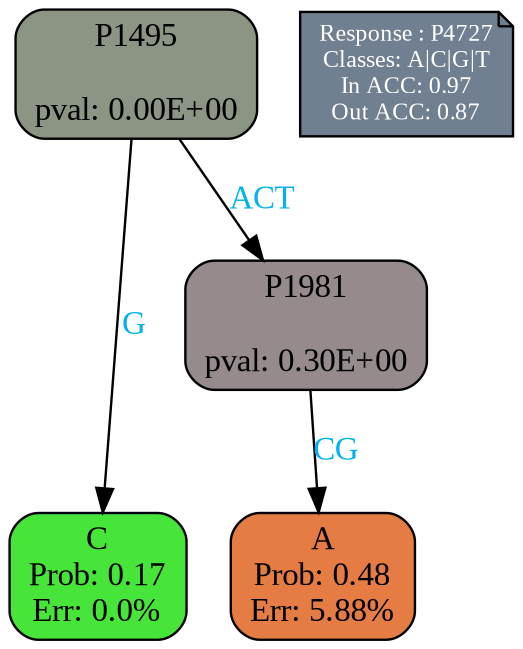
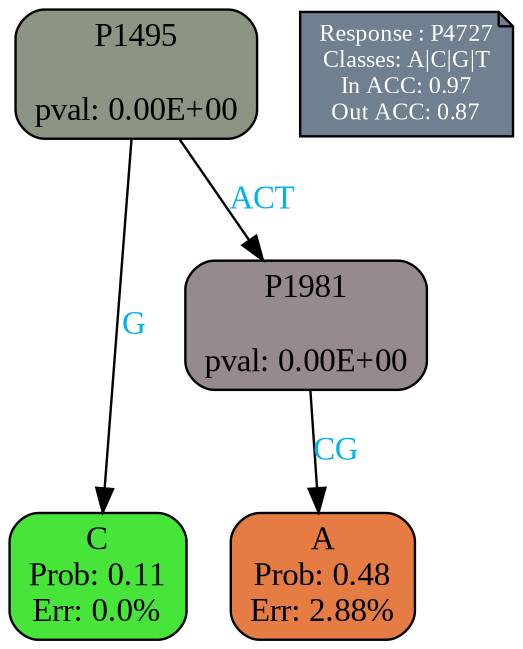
(306, 325) -> (306, 325)
(98, 576) -> (98, 576)
(323, 576) -> (323, 576)
